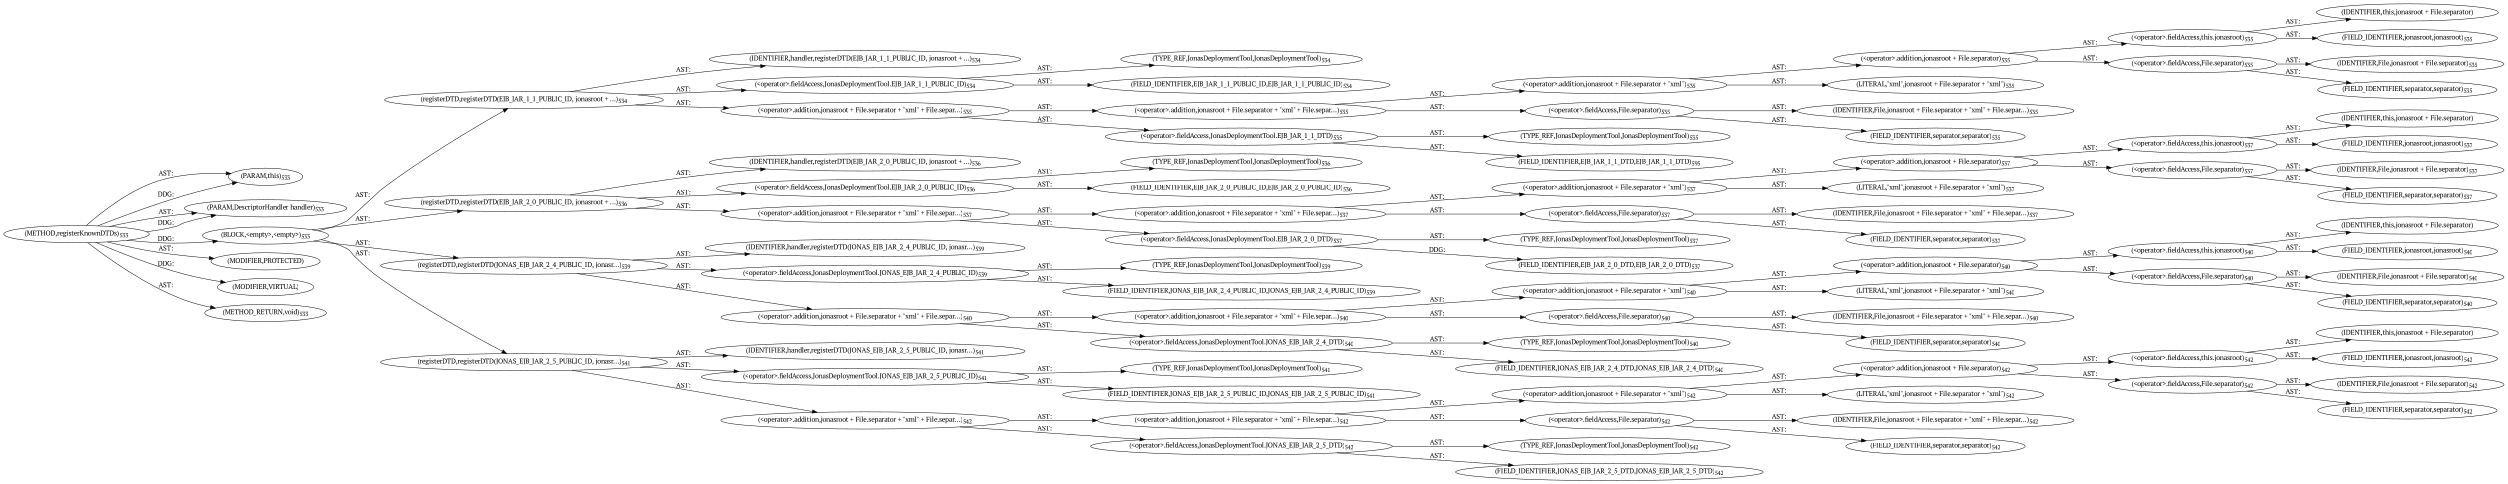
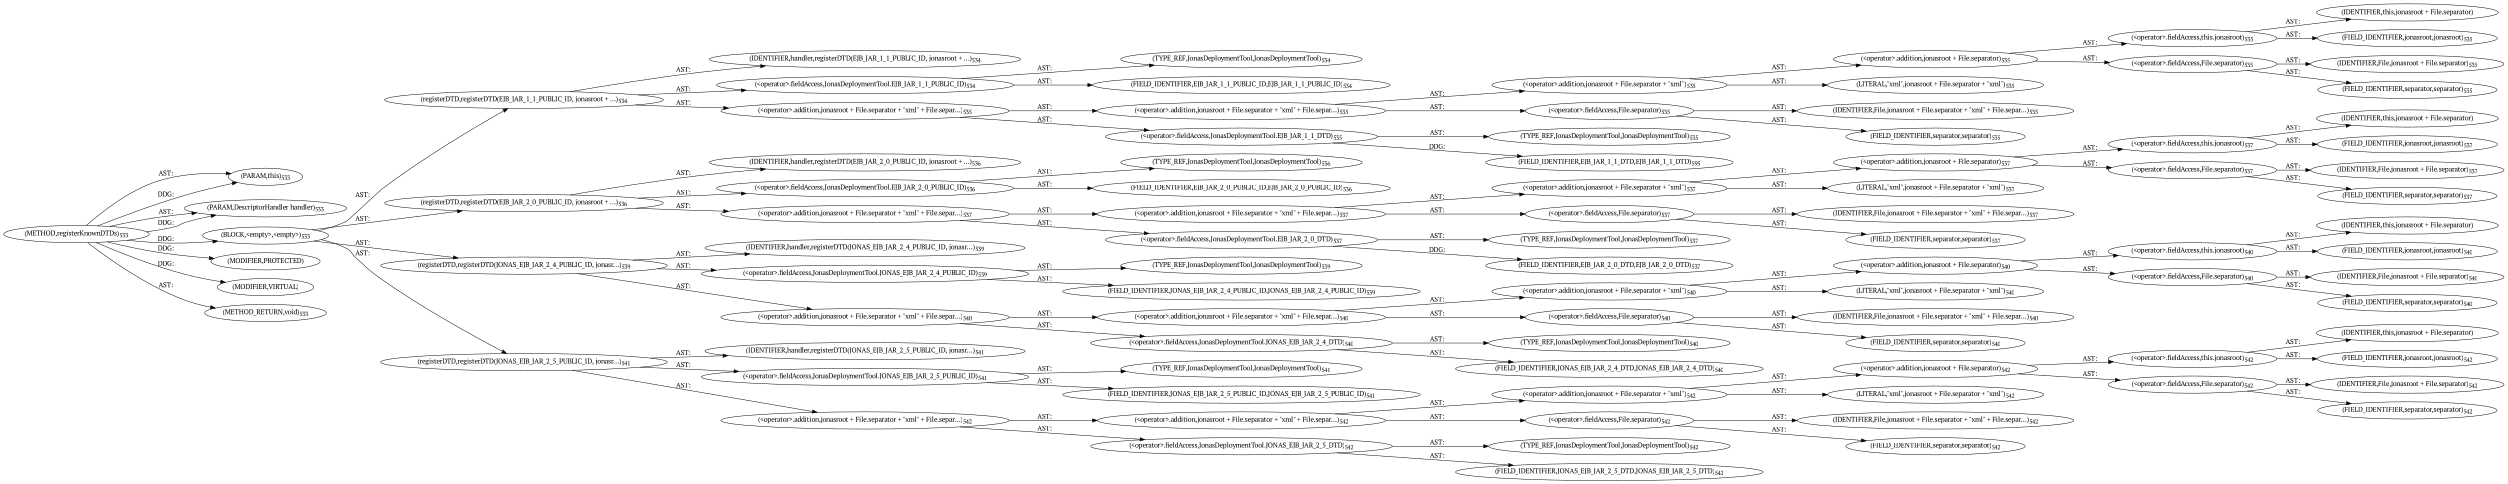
(1438, 147) -> (1438, 147)
(167, 249) -> (167, 249)
